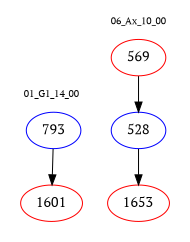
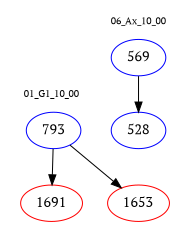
(139, 58) -> (139, 58)
(52, 95) -> (52, 95)
(139, 162) -> (84, 157)
(52, 203) -> (52, 203)
